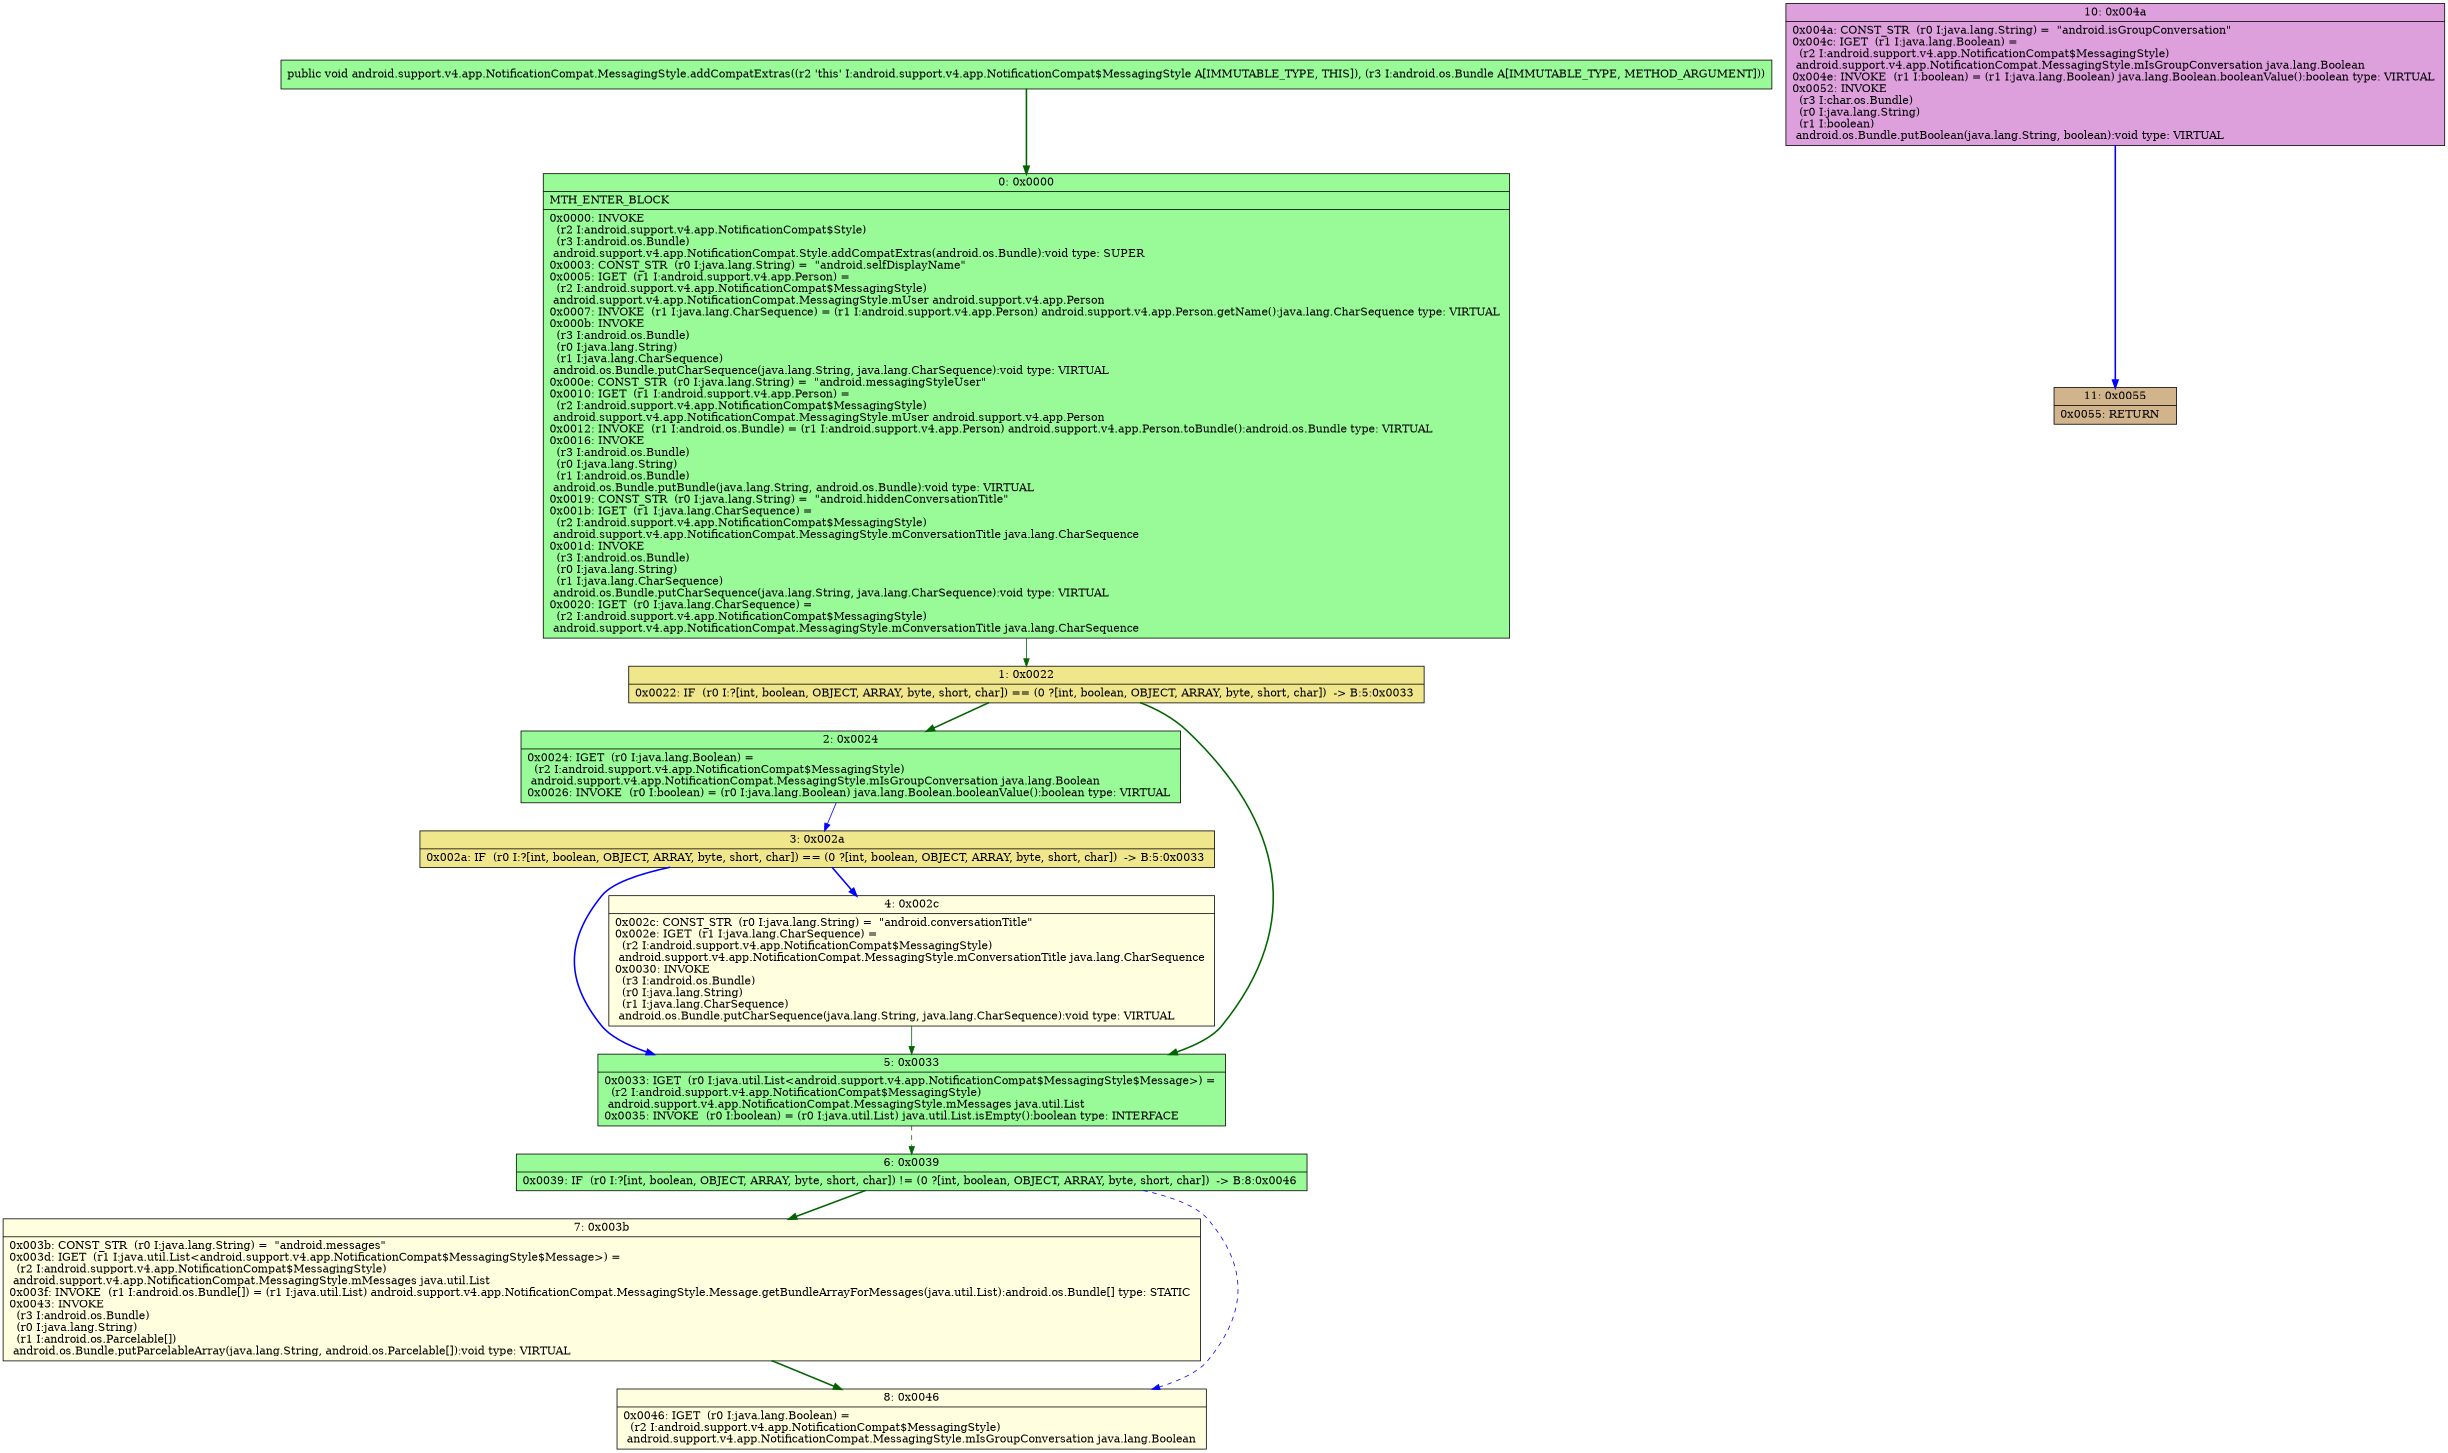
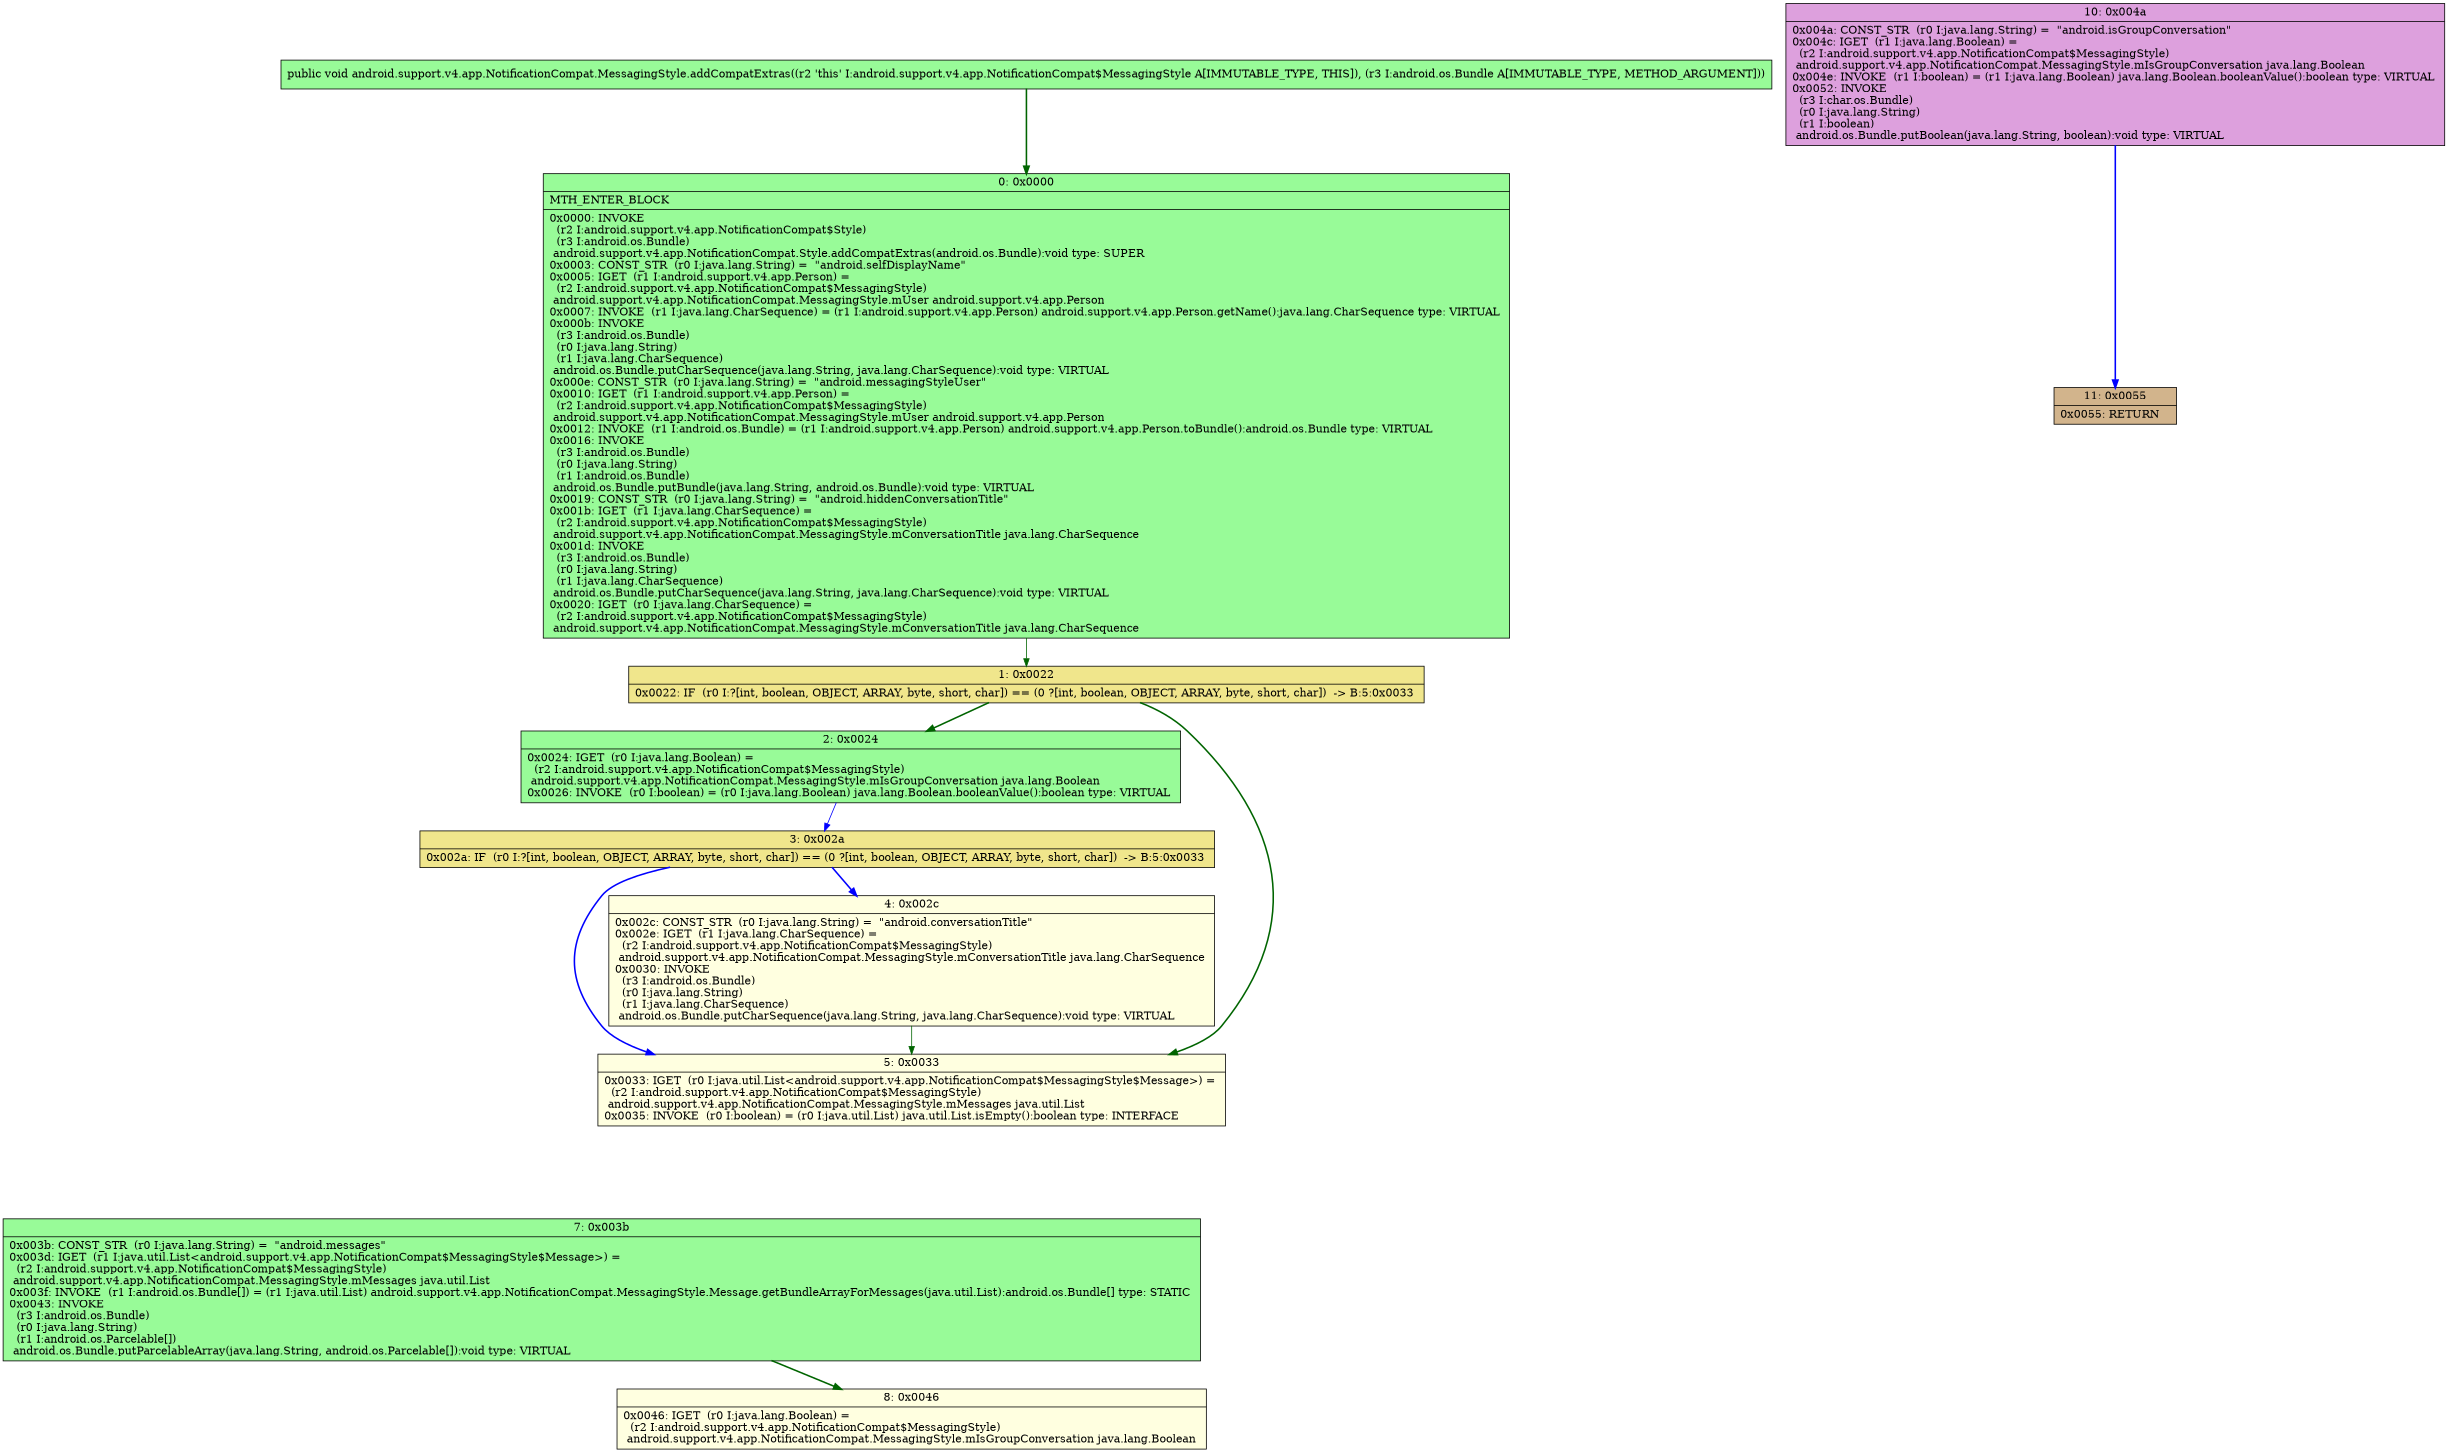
(912, 1090) -> (912, 1090)
(912, 1172) -> none
(602, 1290) -> (602, 1290)
